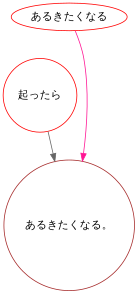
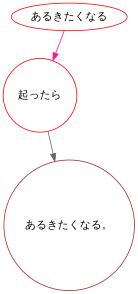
(87, 91) -> (60, 42)
